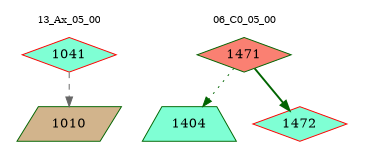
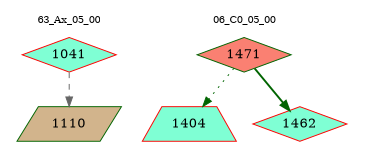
(69, 21) -> (69, 21)
(69, 124) -> (69, 124)
(189, 124) -> (189, 124)
(300, 124) -> (300, 124)
